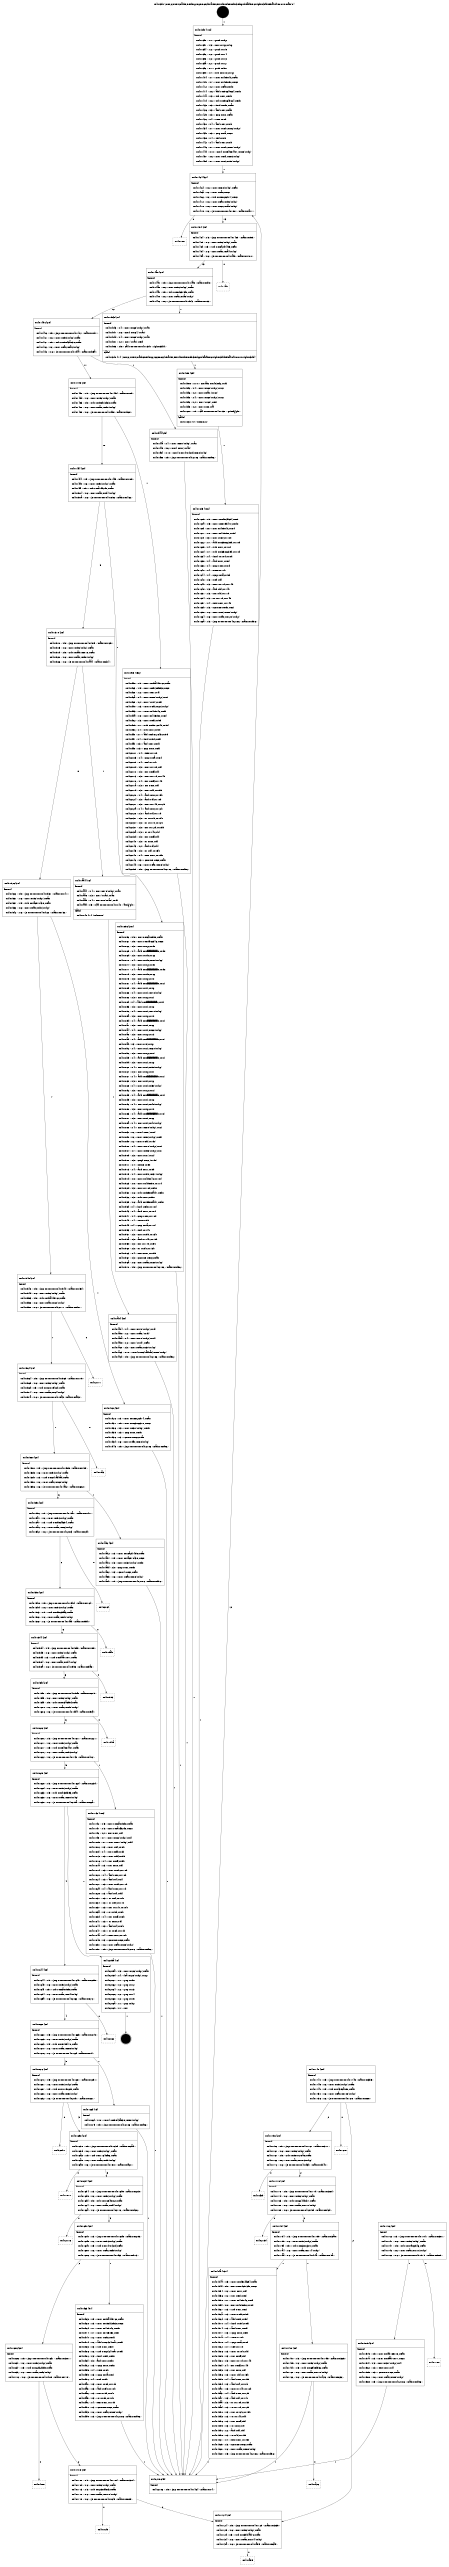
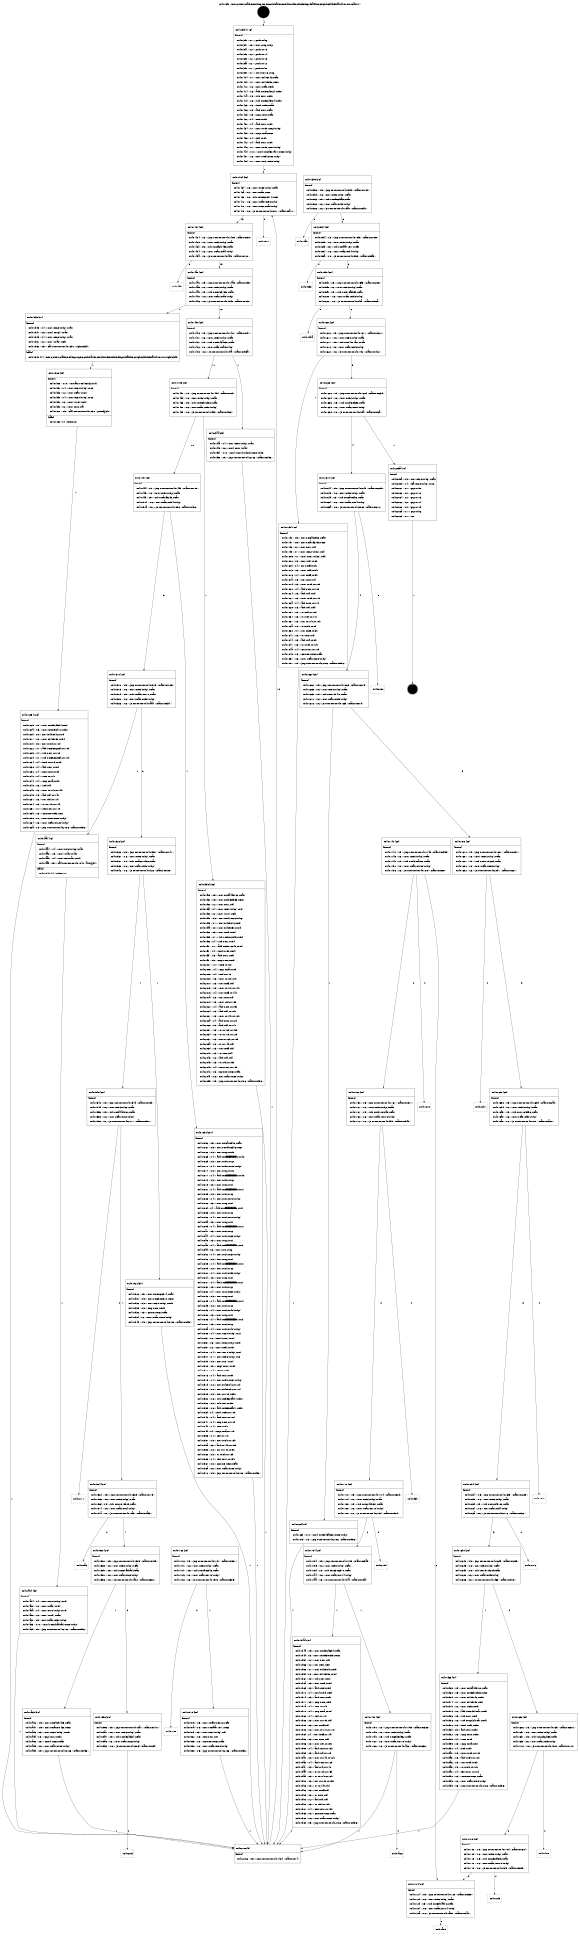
(60, 1562) -> none
